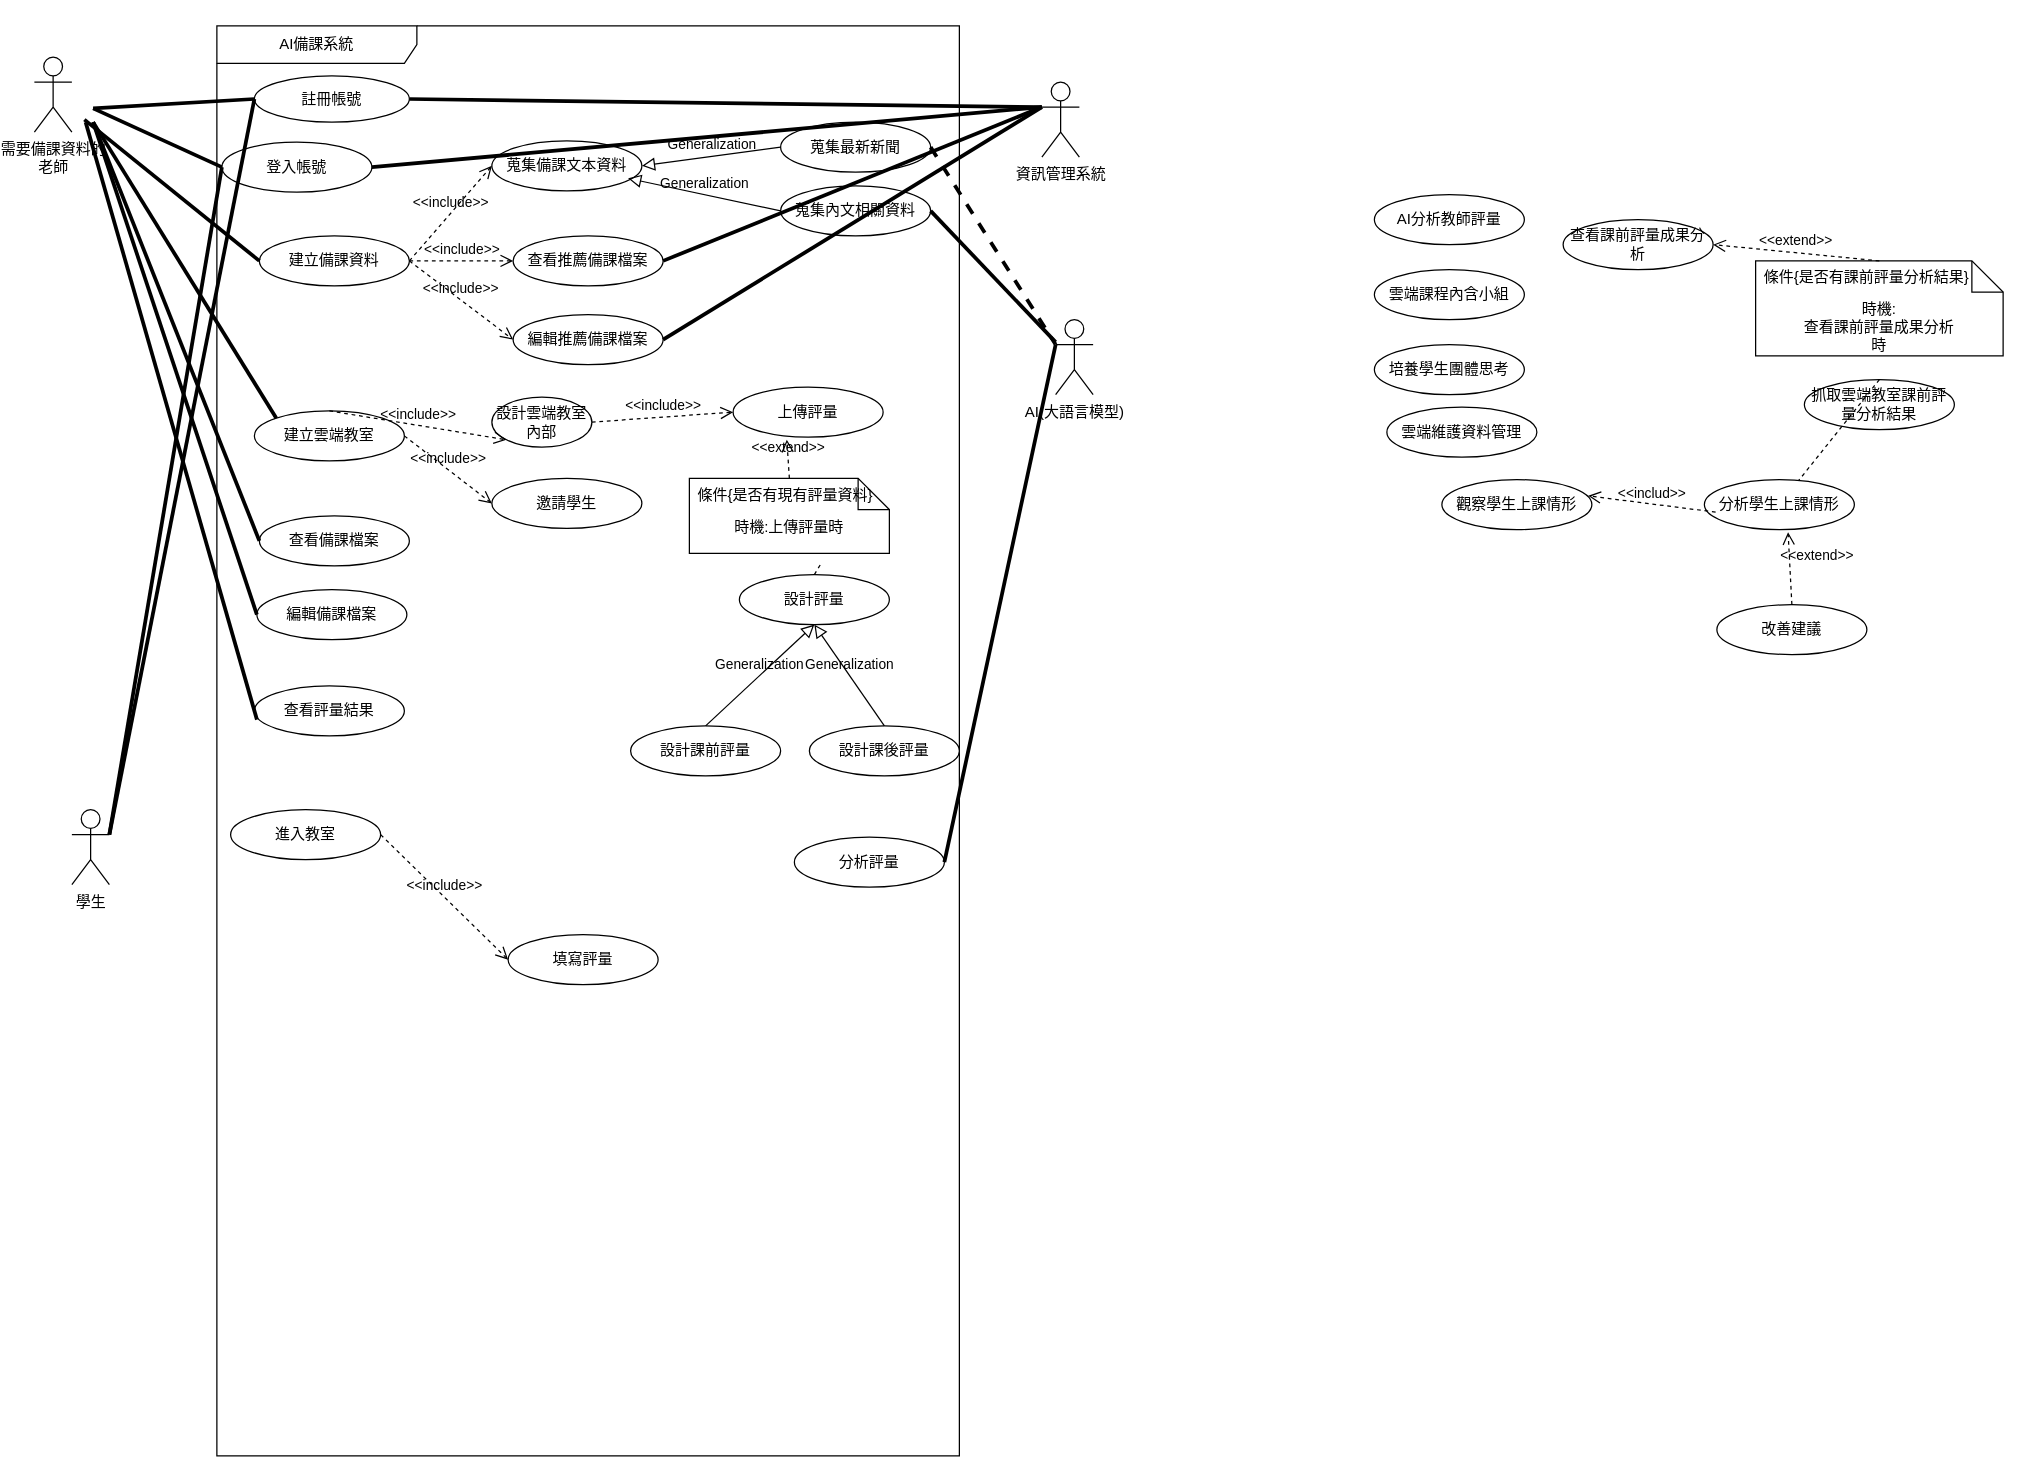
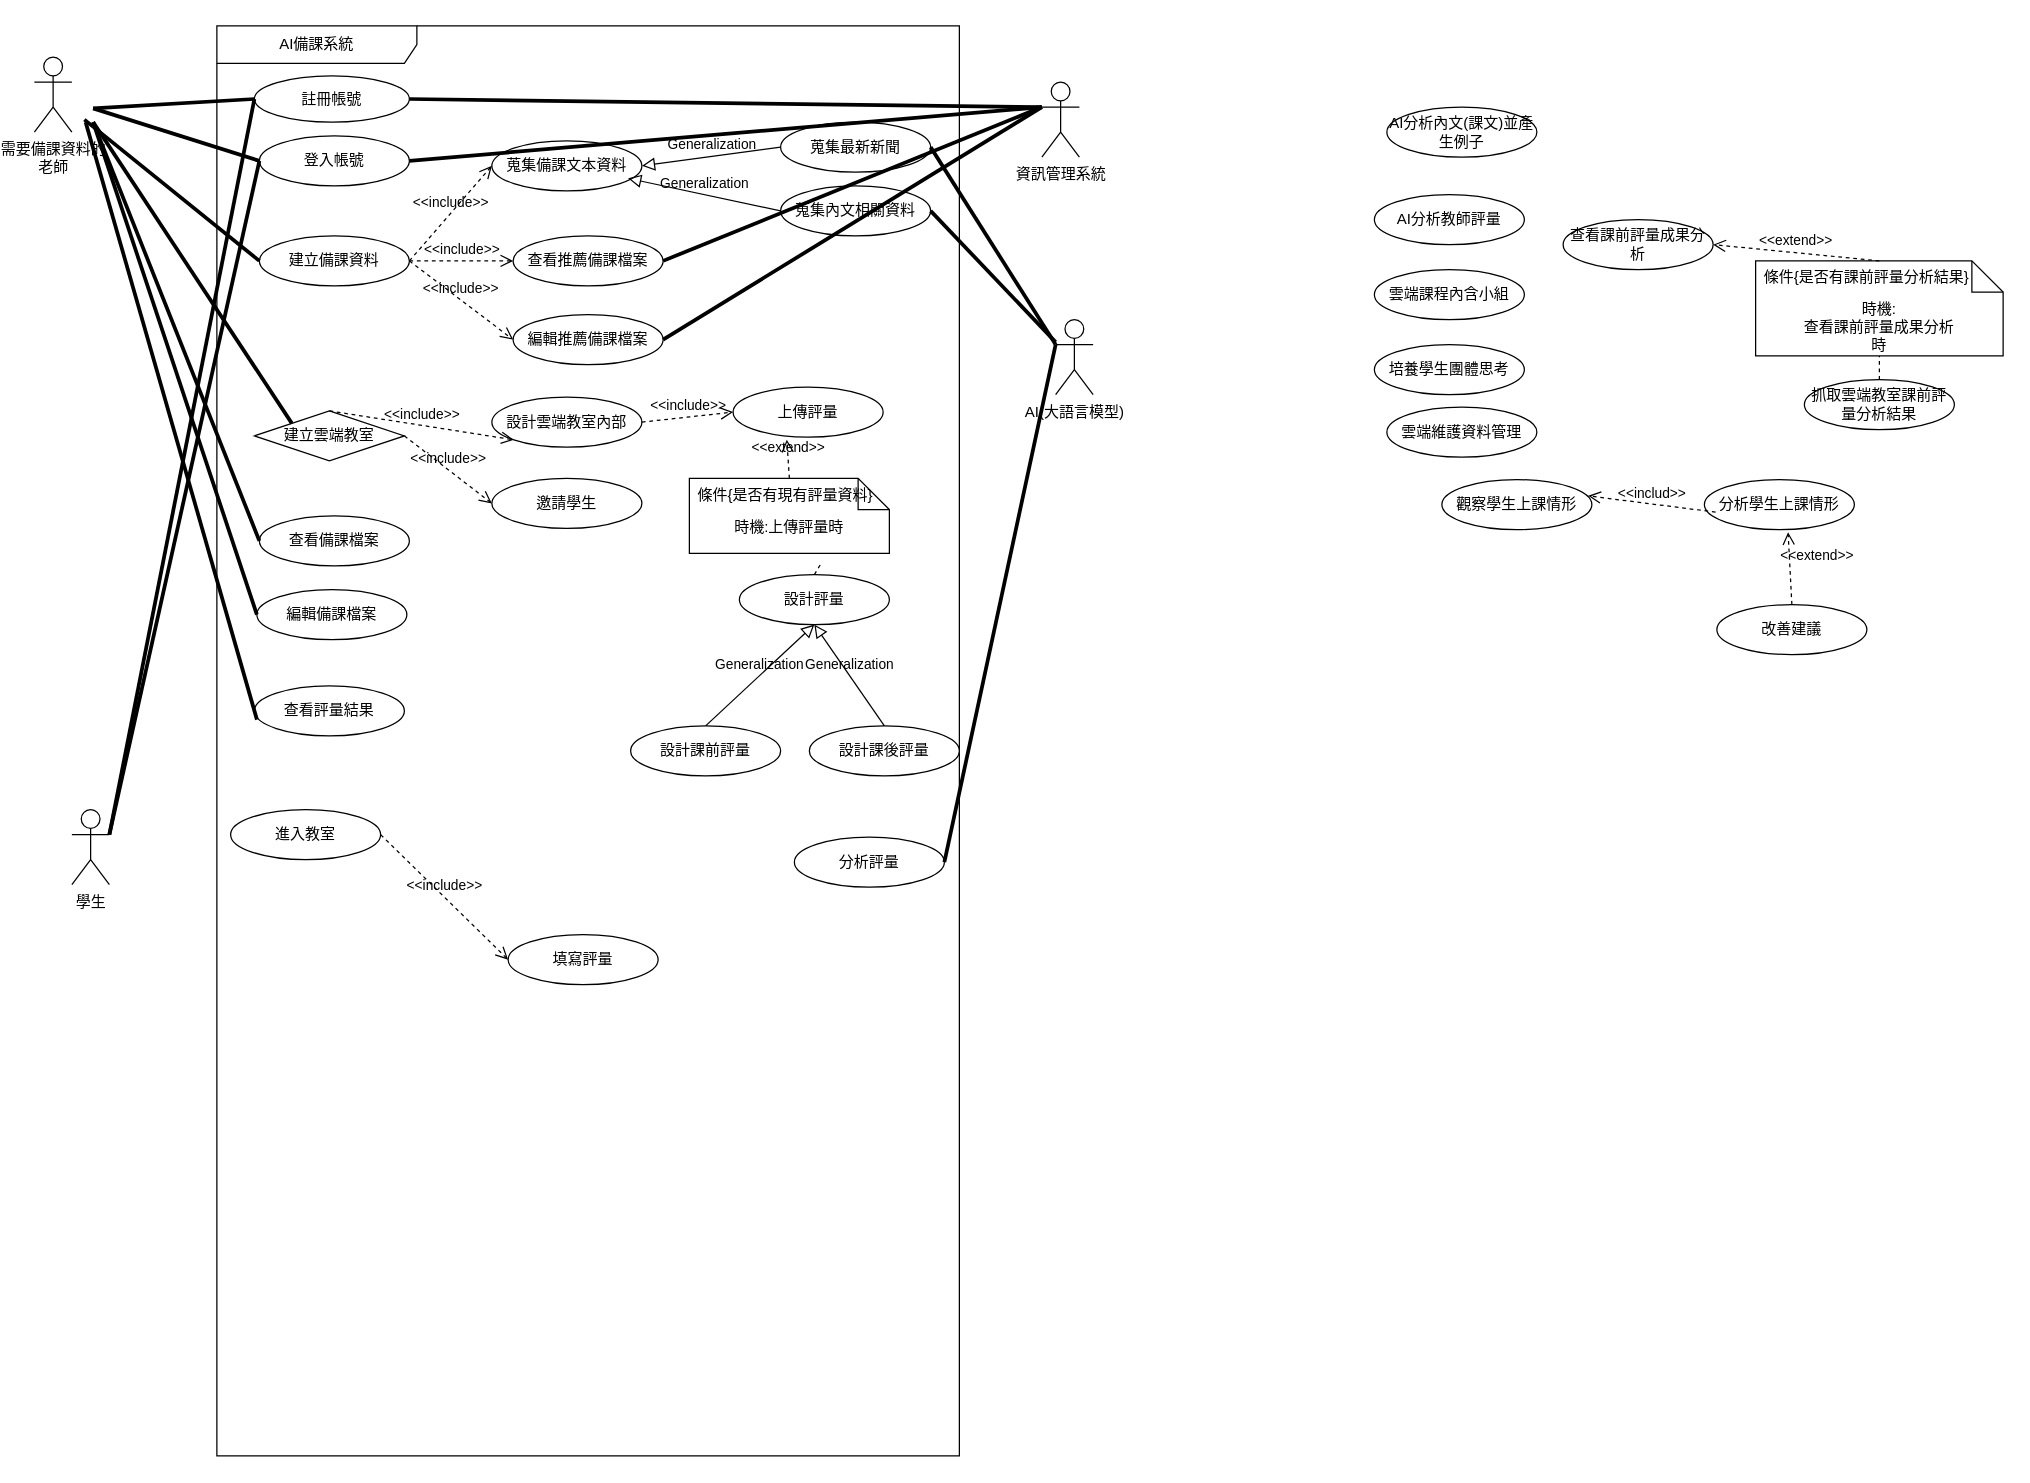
none -> (1462, 132)
(297, 167) -> (334, 161)
(1004, 262) -> (1004, 262)
(542, 422) -> (567, 422)
(1839, 429) -> (1879, 369)
(329, 436) -> (329, 436)
